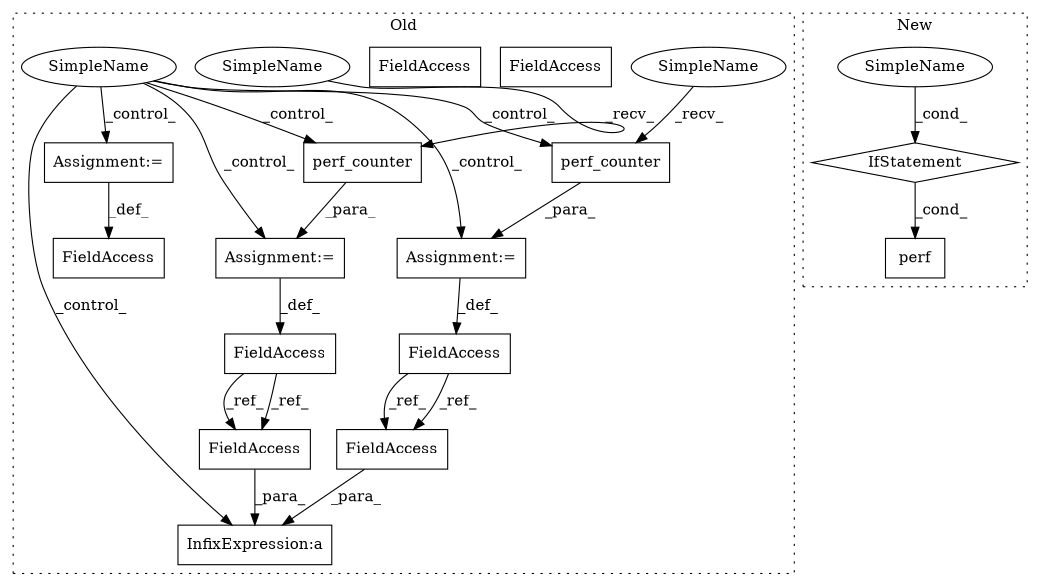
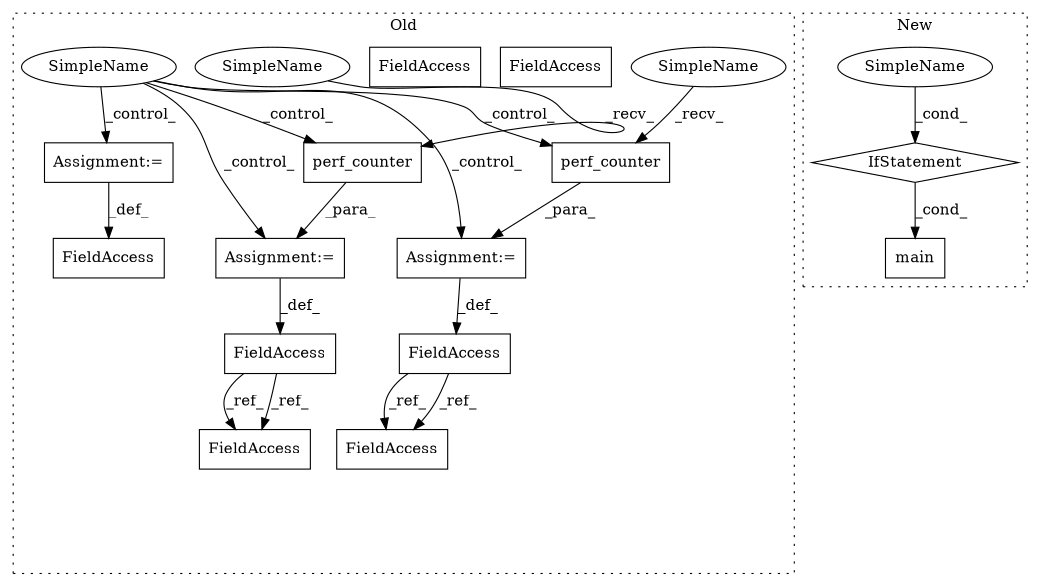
(915, 258) -> (915, 258)
(255, 545) -> none
